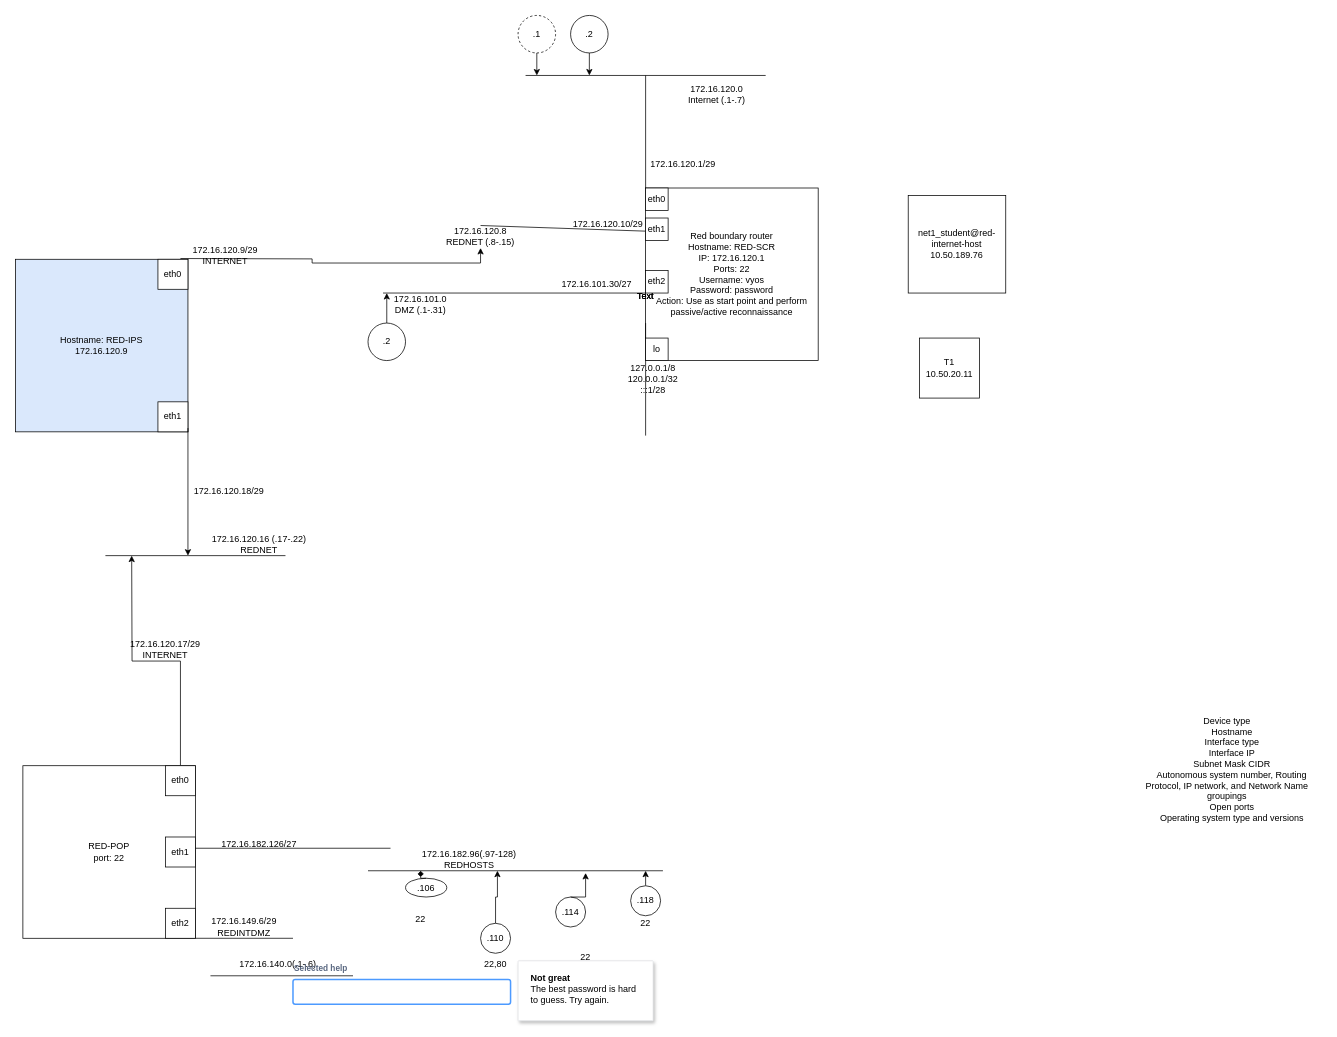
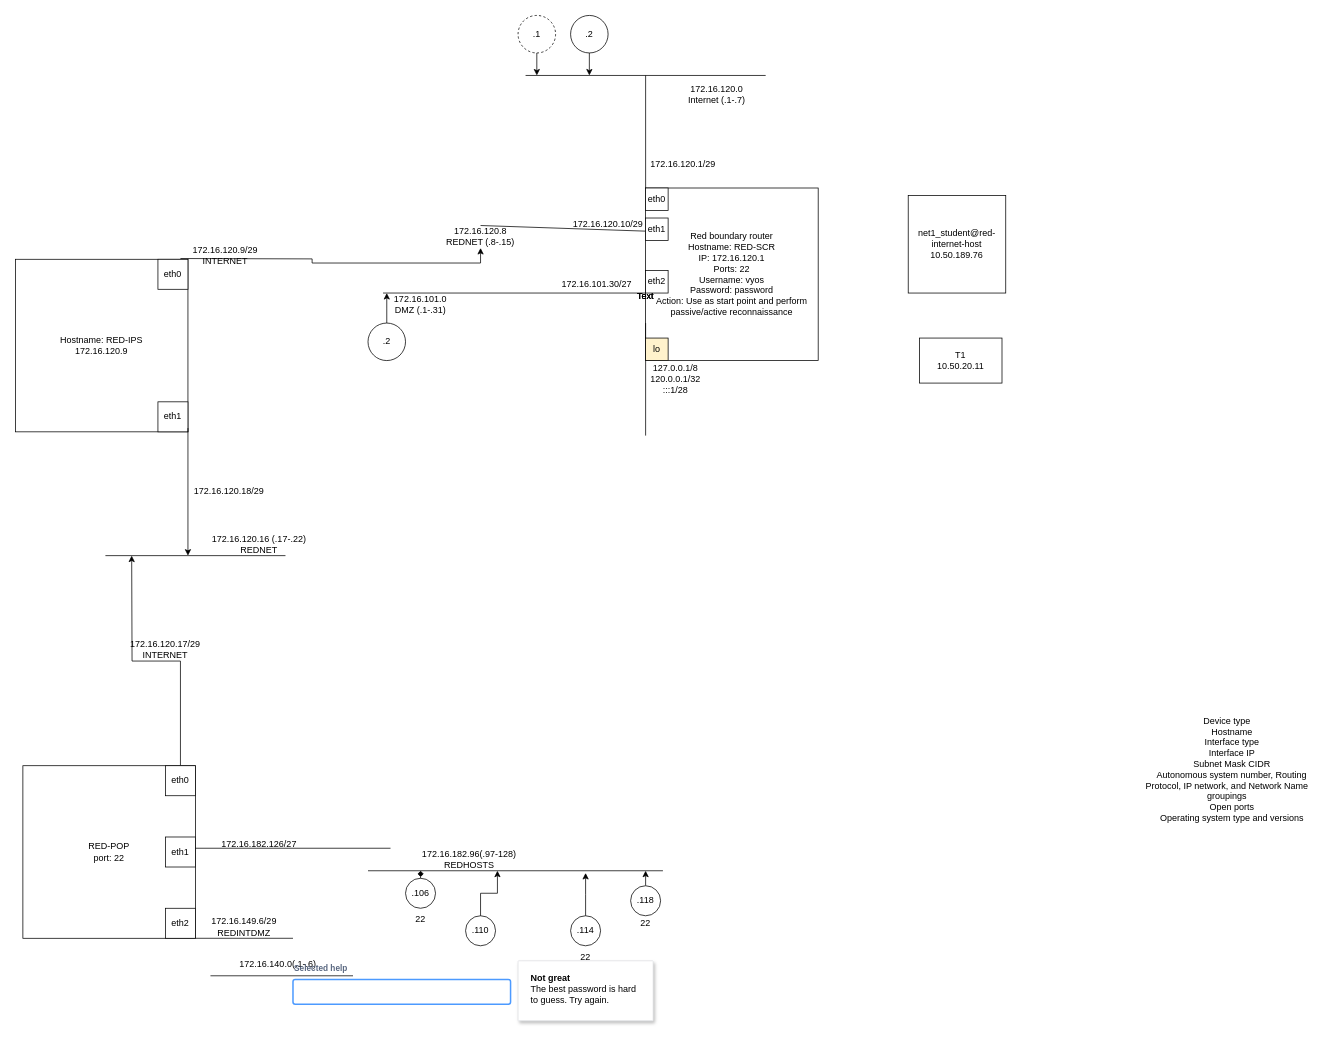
(102, 345) -> (102, 345)
(657, 349) -> (657, 349)
(949, 368) -> (960, 360)
(653, 379) -> (675, 379)
(426, 887) -> (420, 893)
(570, 912) -> (585, 930)
(495, 938) -> (480, 930)
(495, 964) -> none
